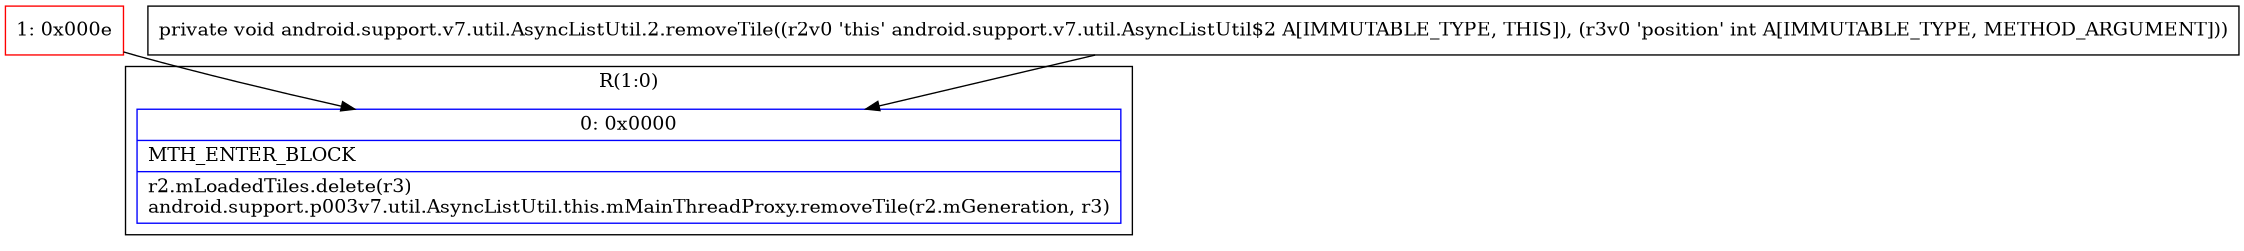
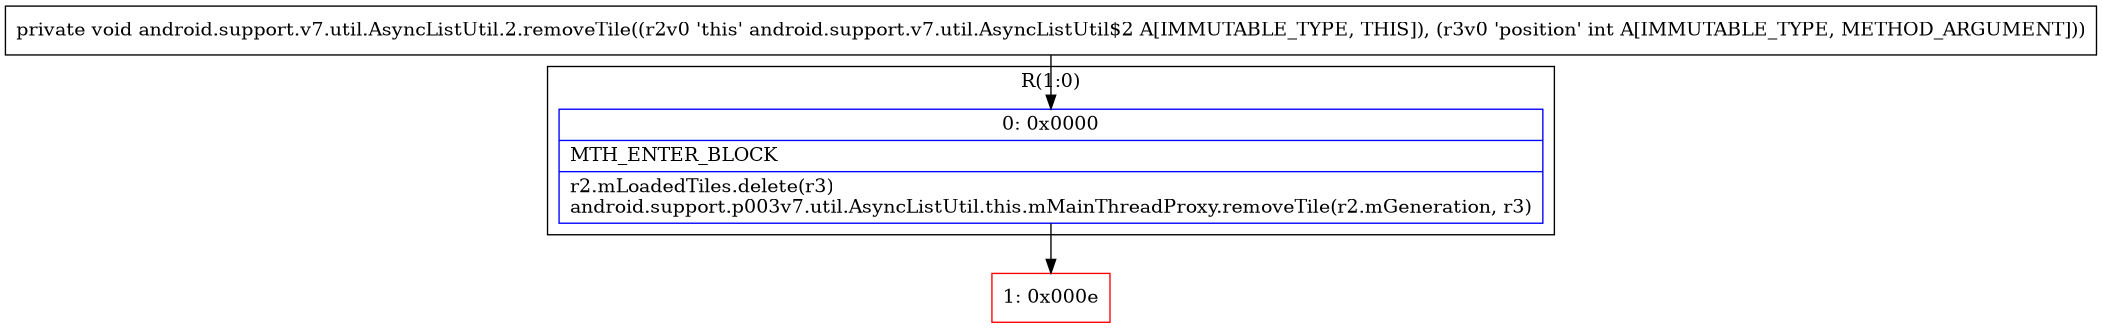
(232, 80) -> (1051, 243)
